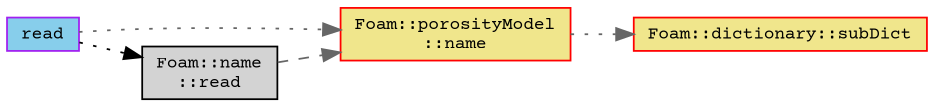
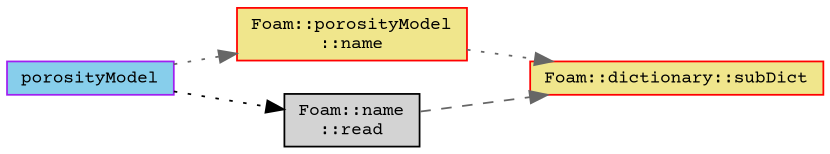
(43, 34) -> (90, 78)
(300, 59) -> (475, 104)
